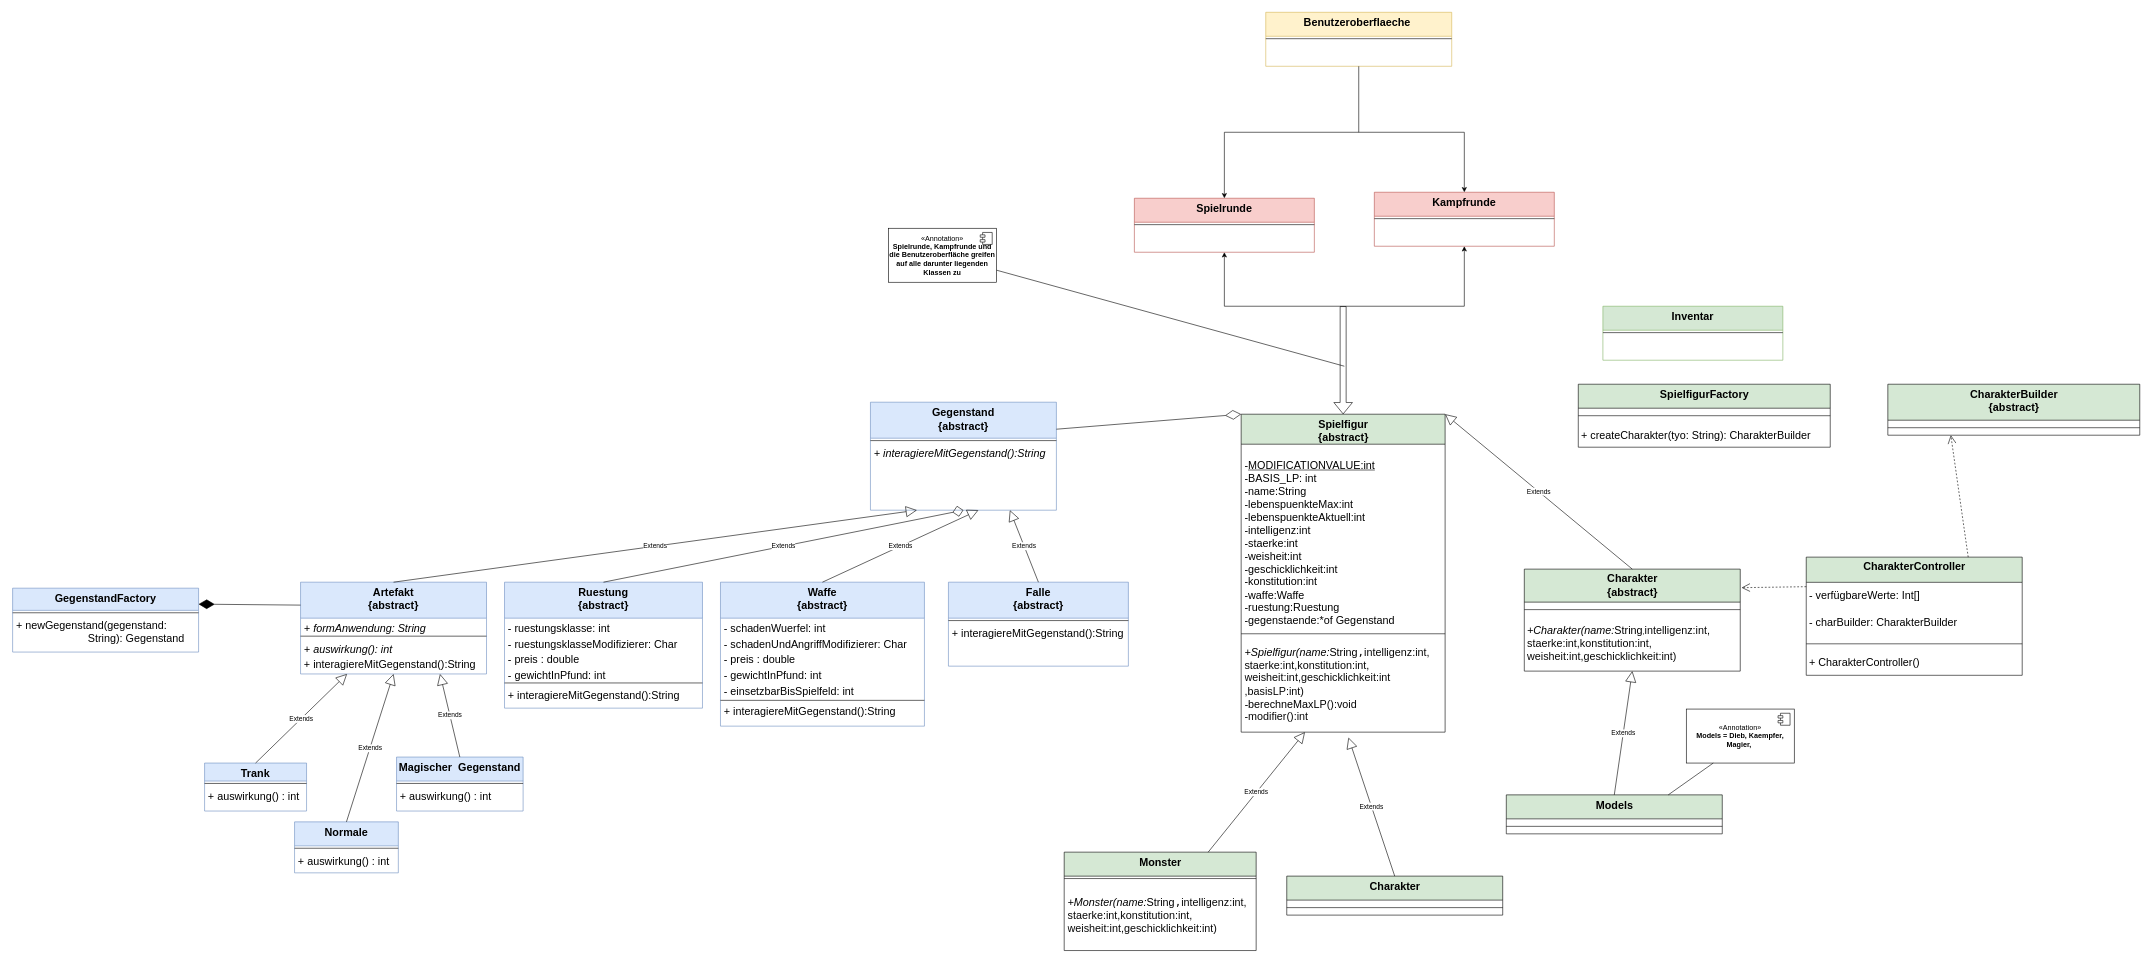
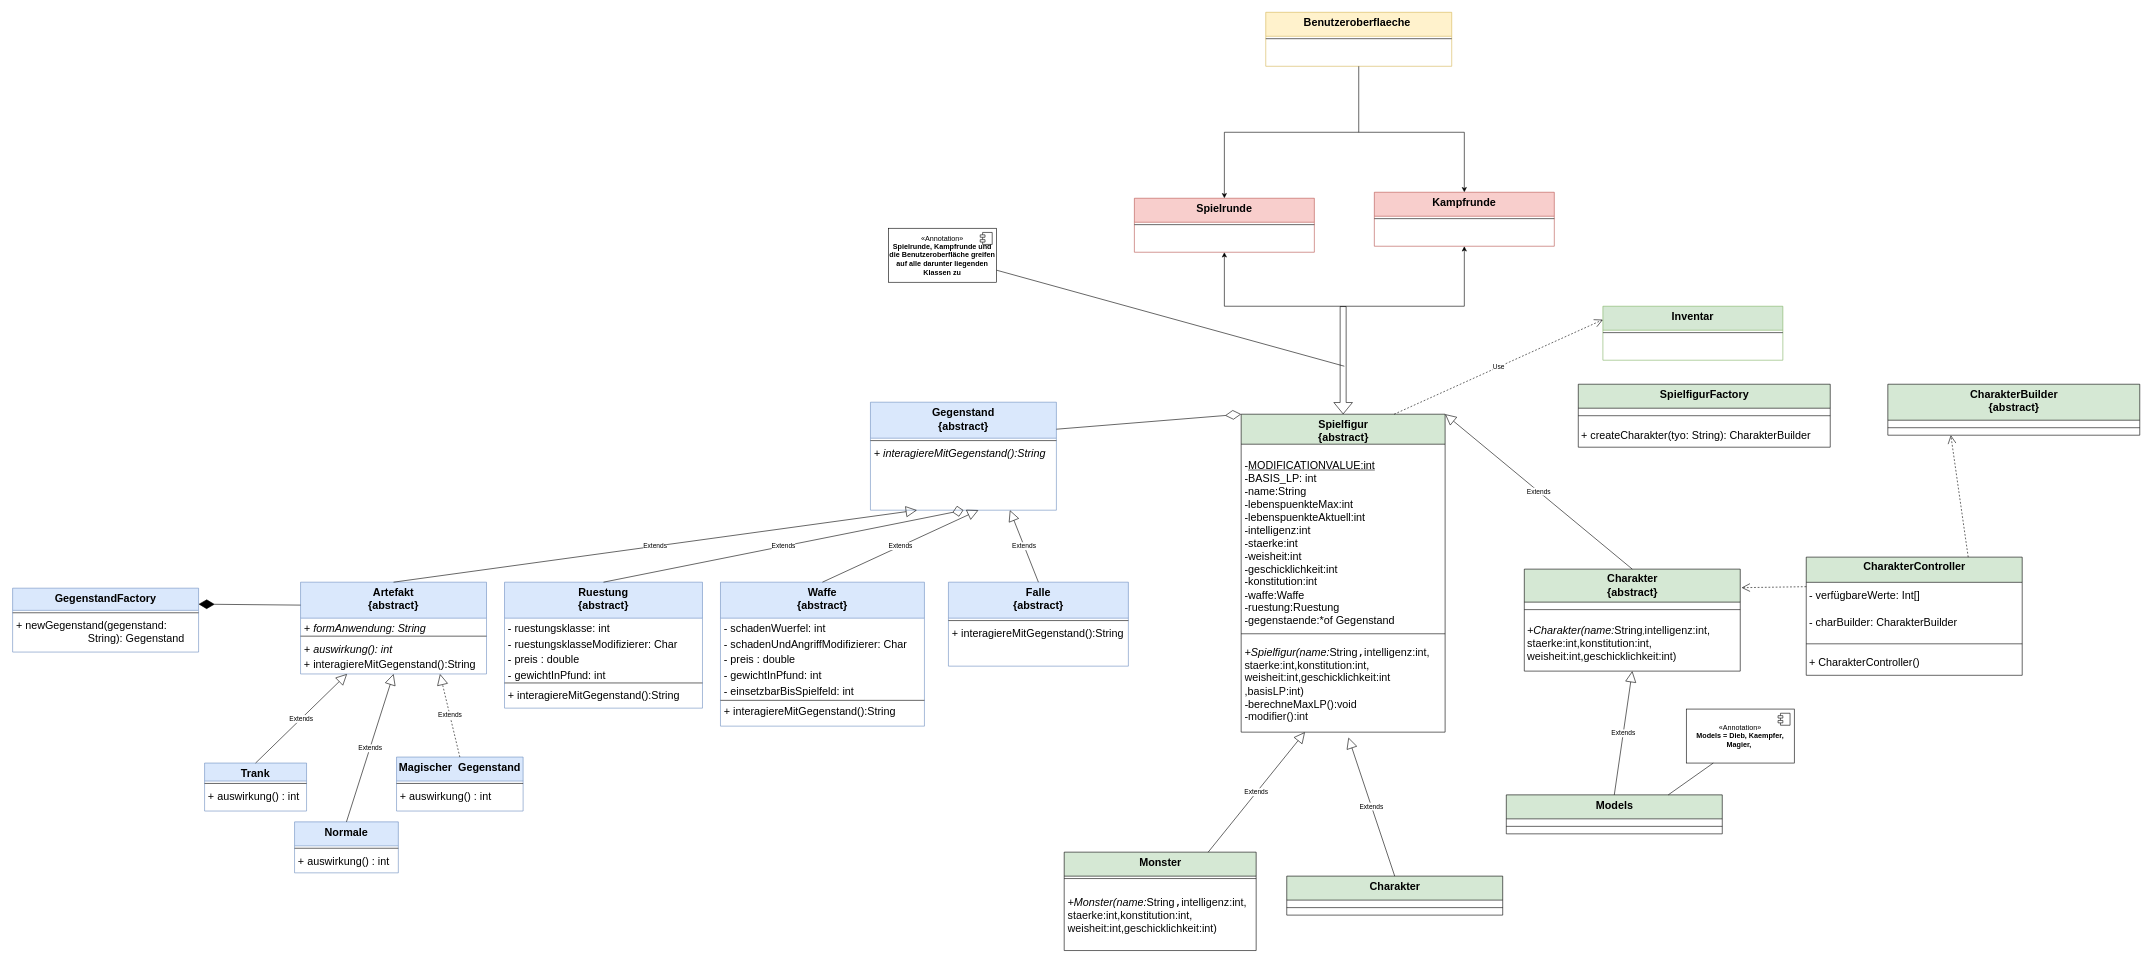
none -> (1498, 367)
(455, 739) -> (455, 739)
